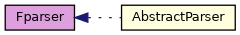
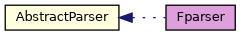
(105, 18) -> (149, 18)
